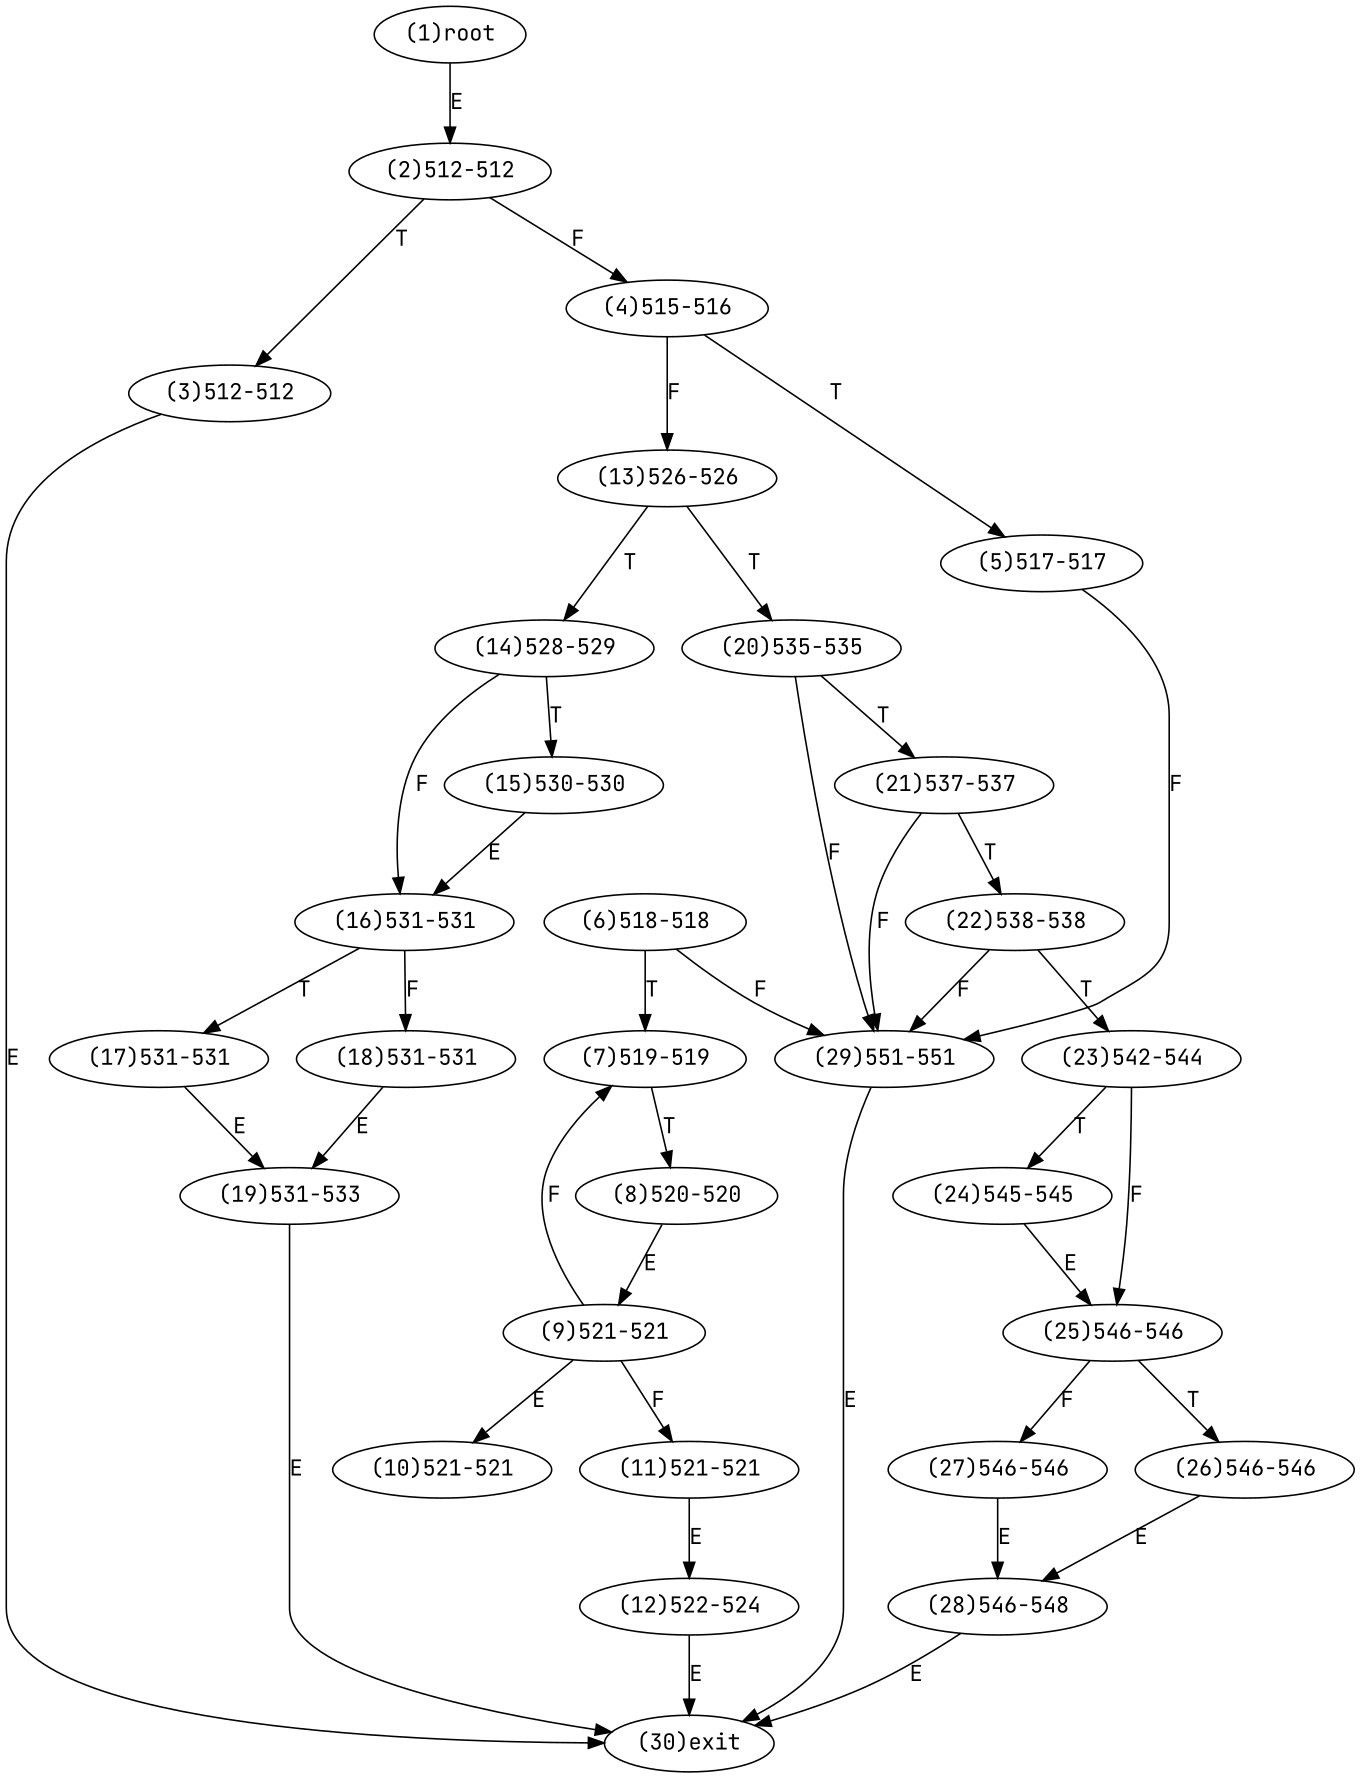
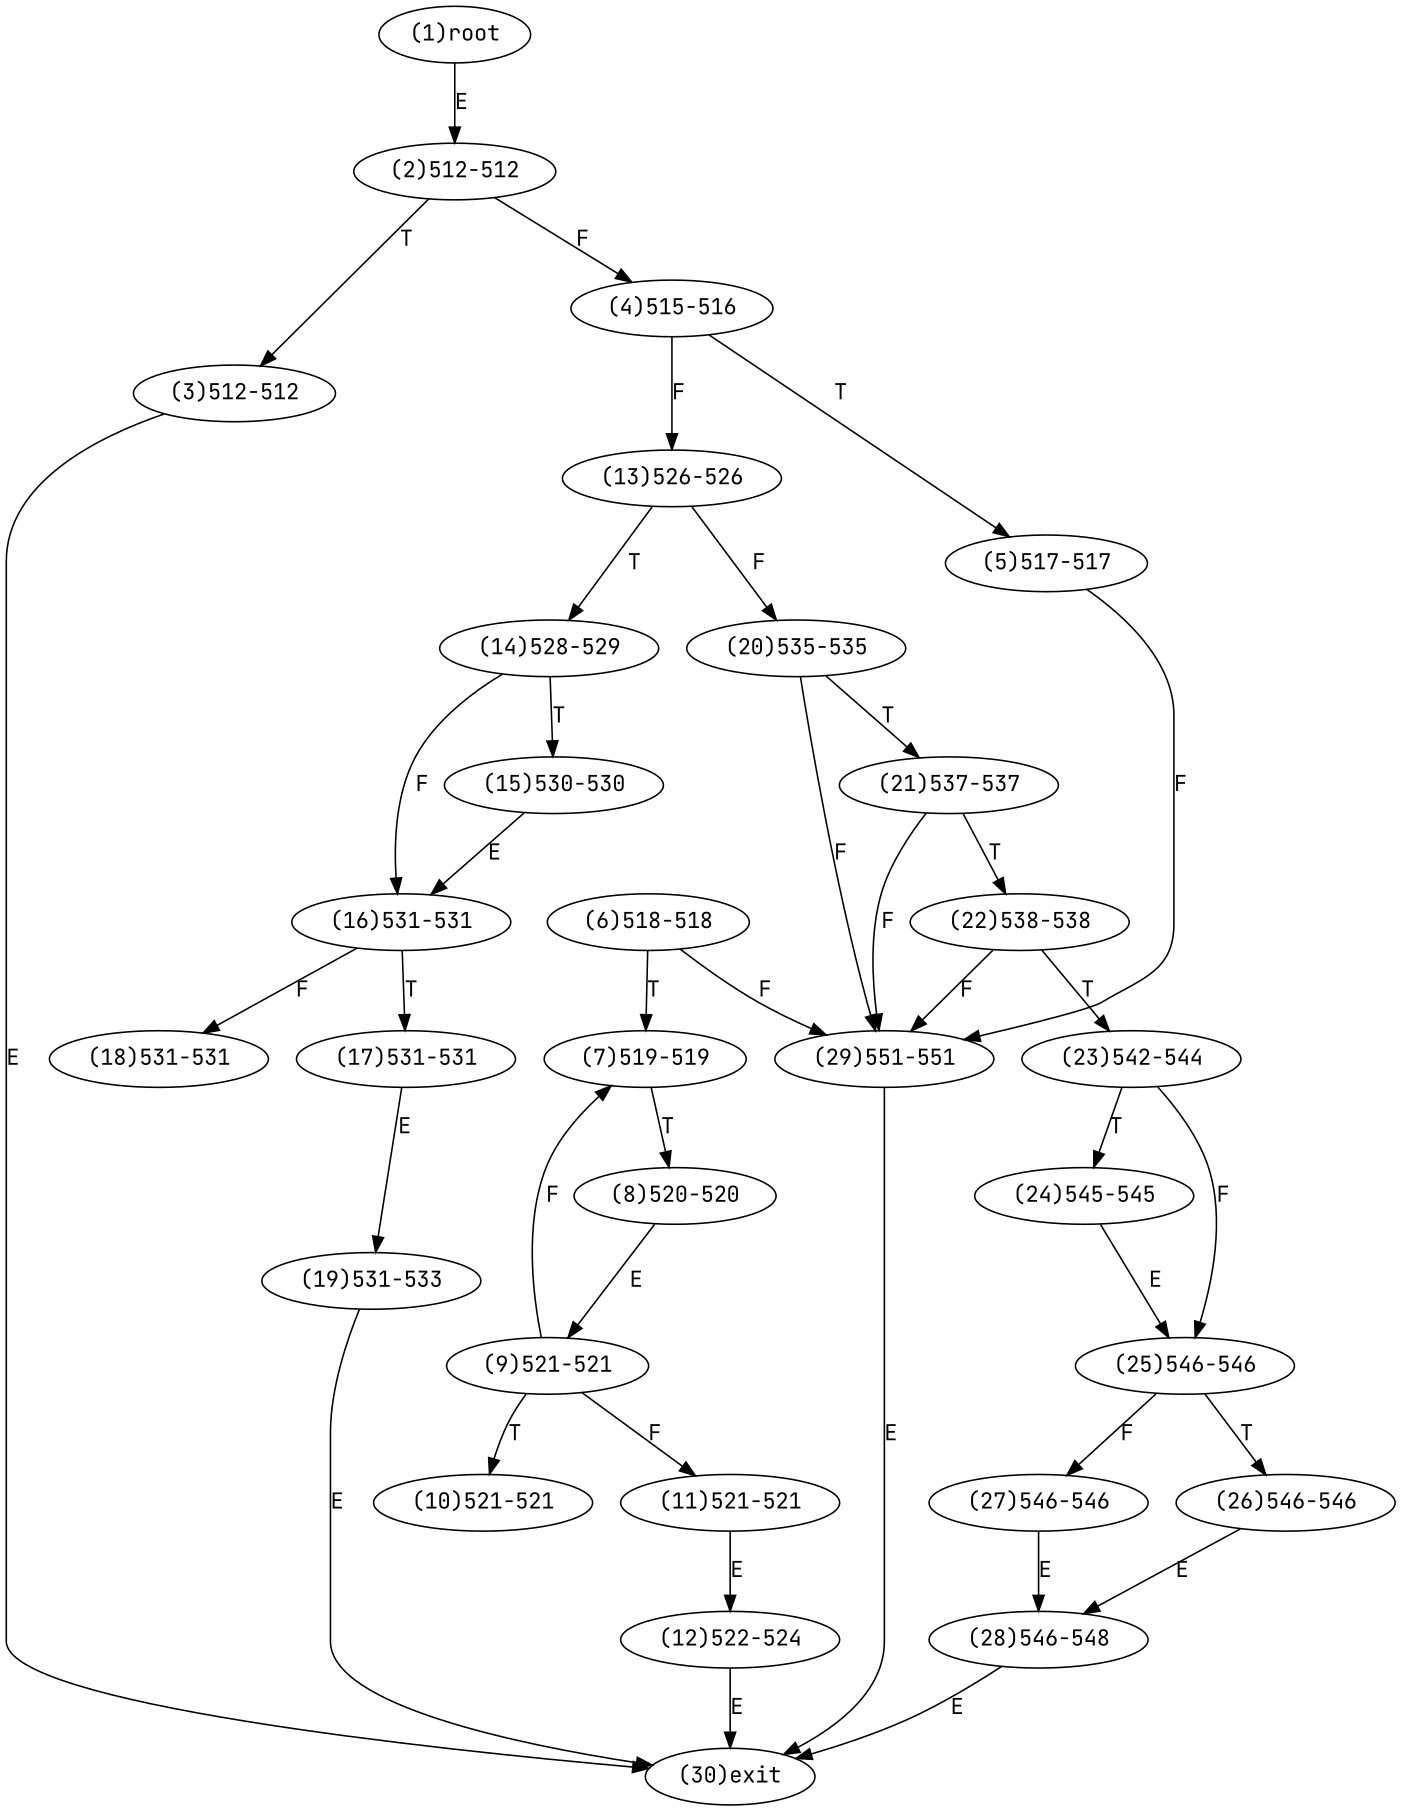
(755, 563) -> (759, 563)
(353, 1121) -> none
(539, 1401) -> (515, 1434)
